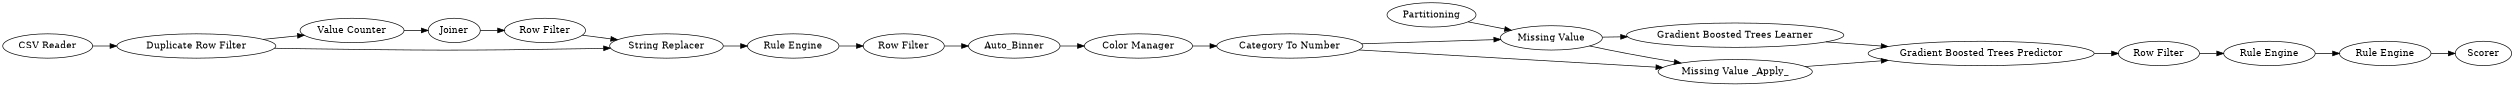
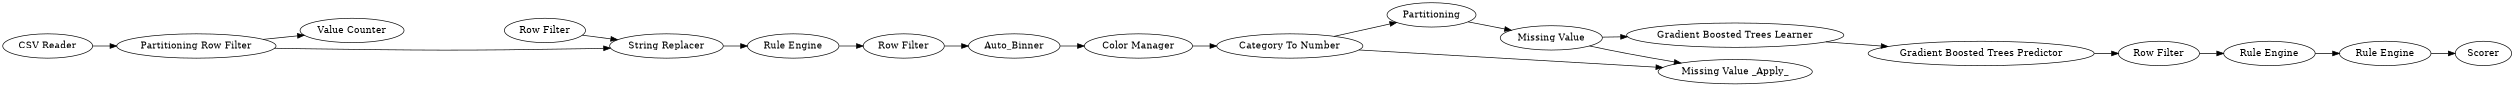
(454, 30) -> none
(1428, 42) -> (1362, 30)
(196, 46) -> (196, 46)
(1843, 64) -> none
